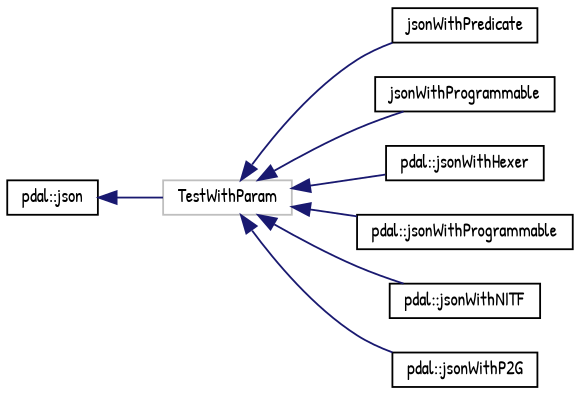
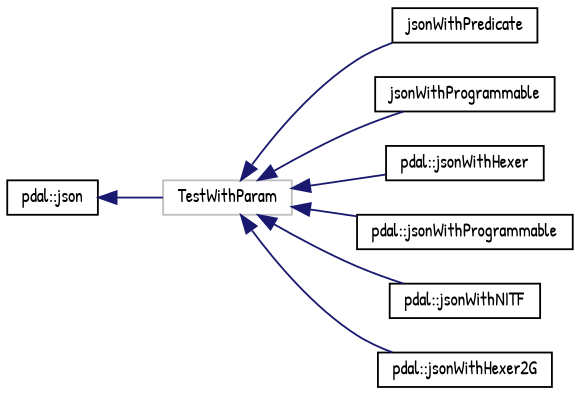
(465, 370) -> (465, 370)
